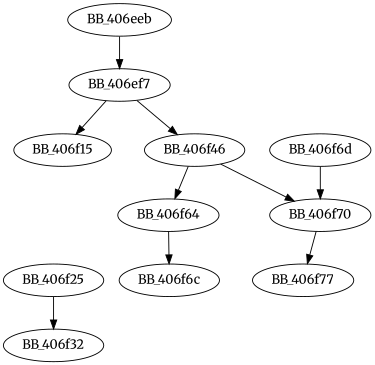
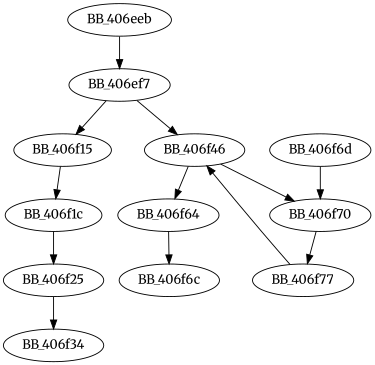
none -> (54, 215)
none -> (251, 219)
(54, 345) -> (54, 345)
